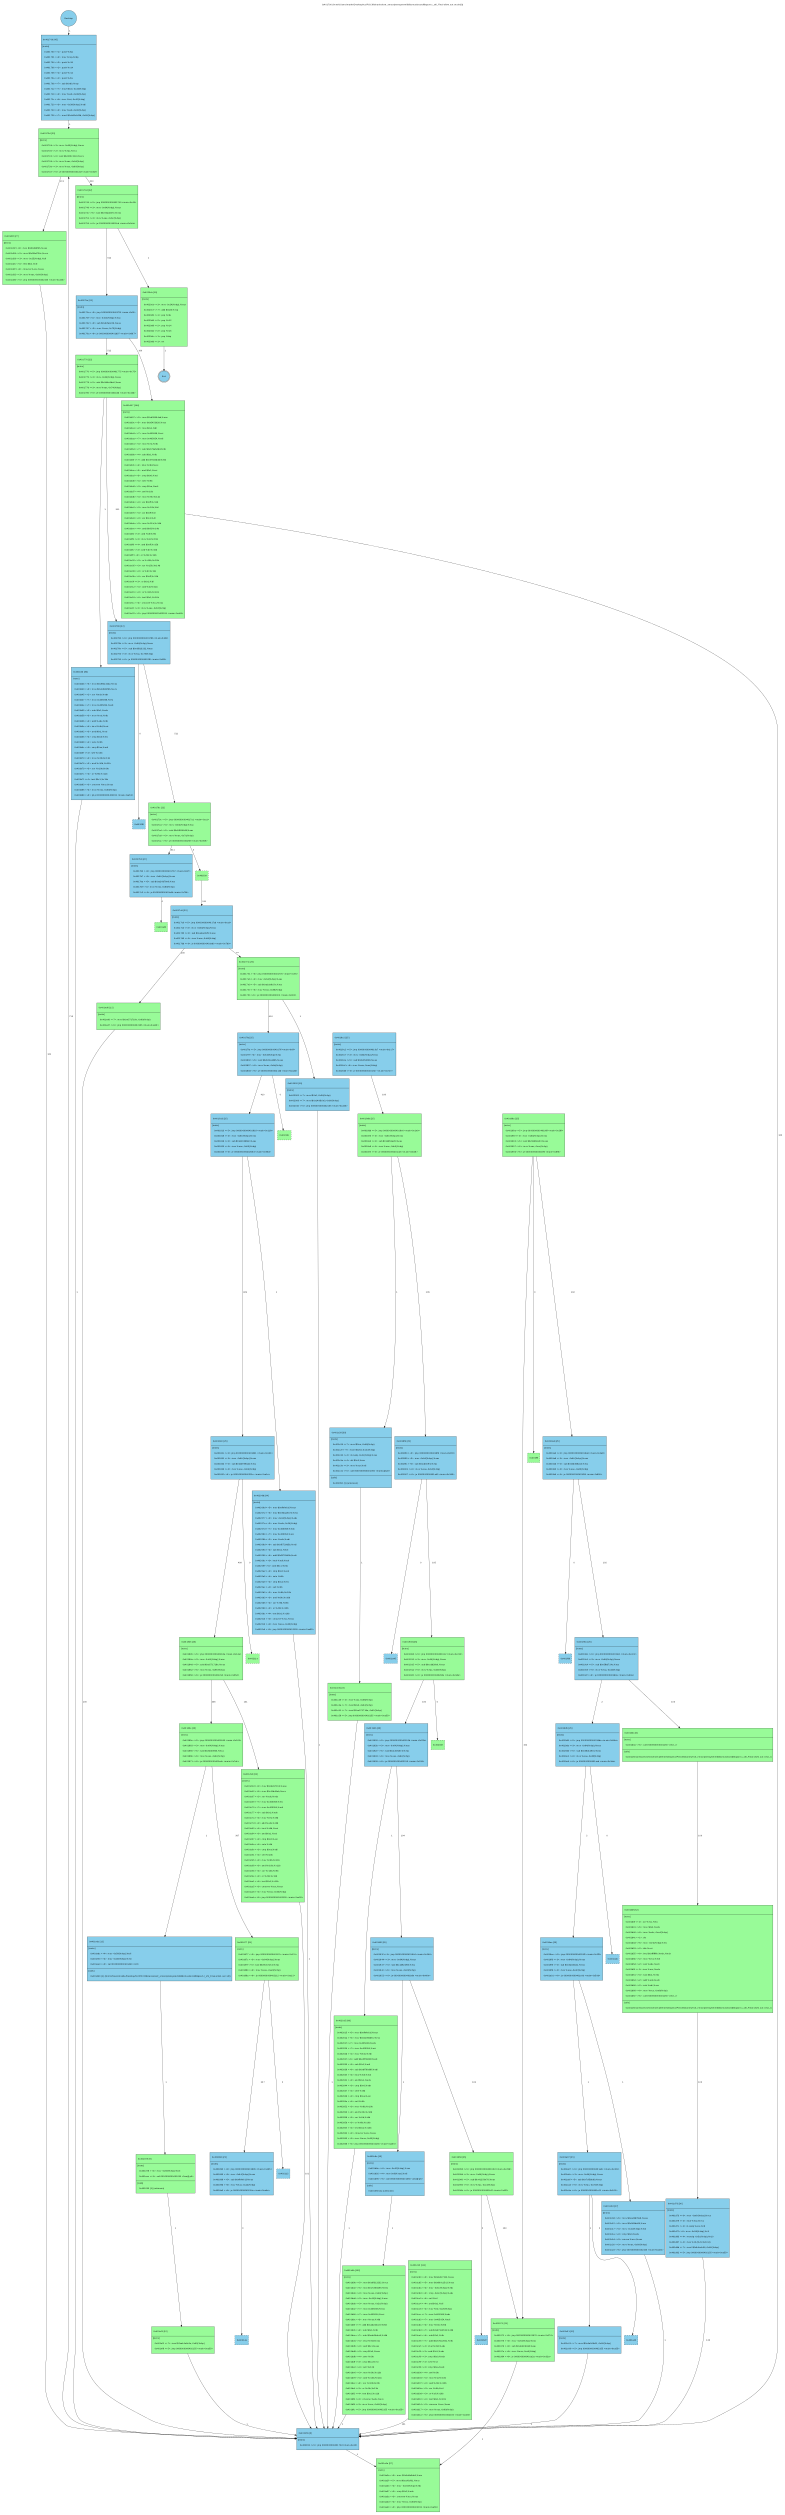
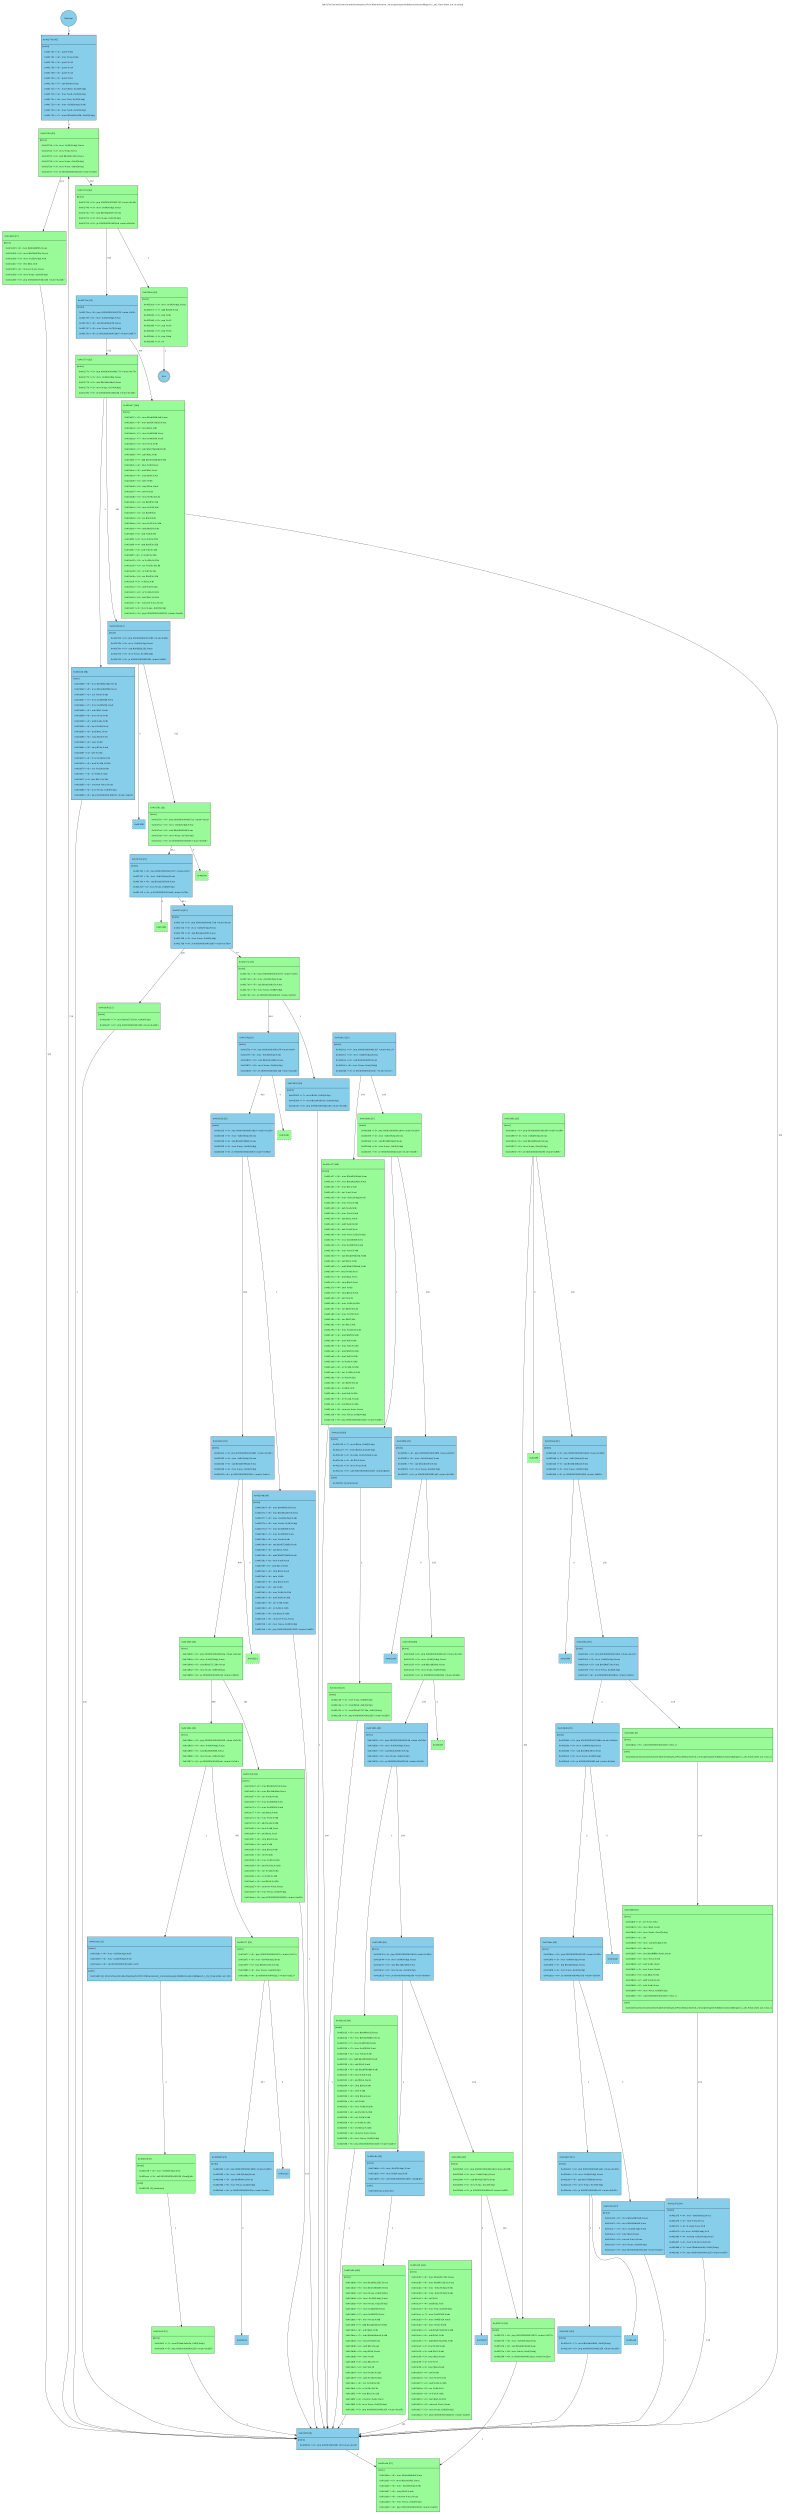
(202, 892) -> (181, 901)
none -> (353, 1292)
